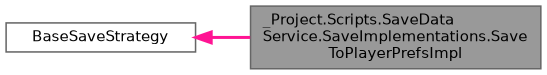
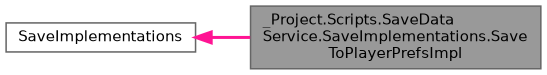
(101, 37) -> (101, 37)
